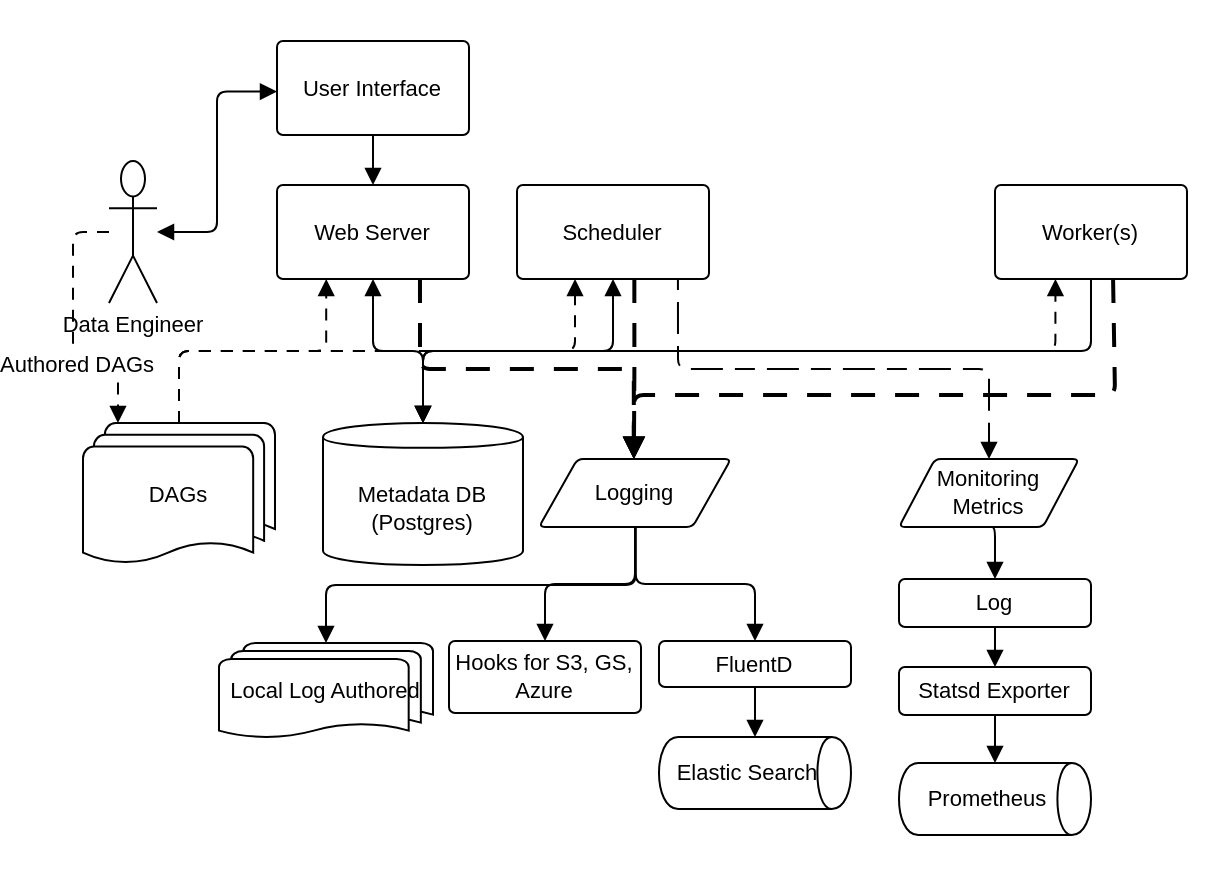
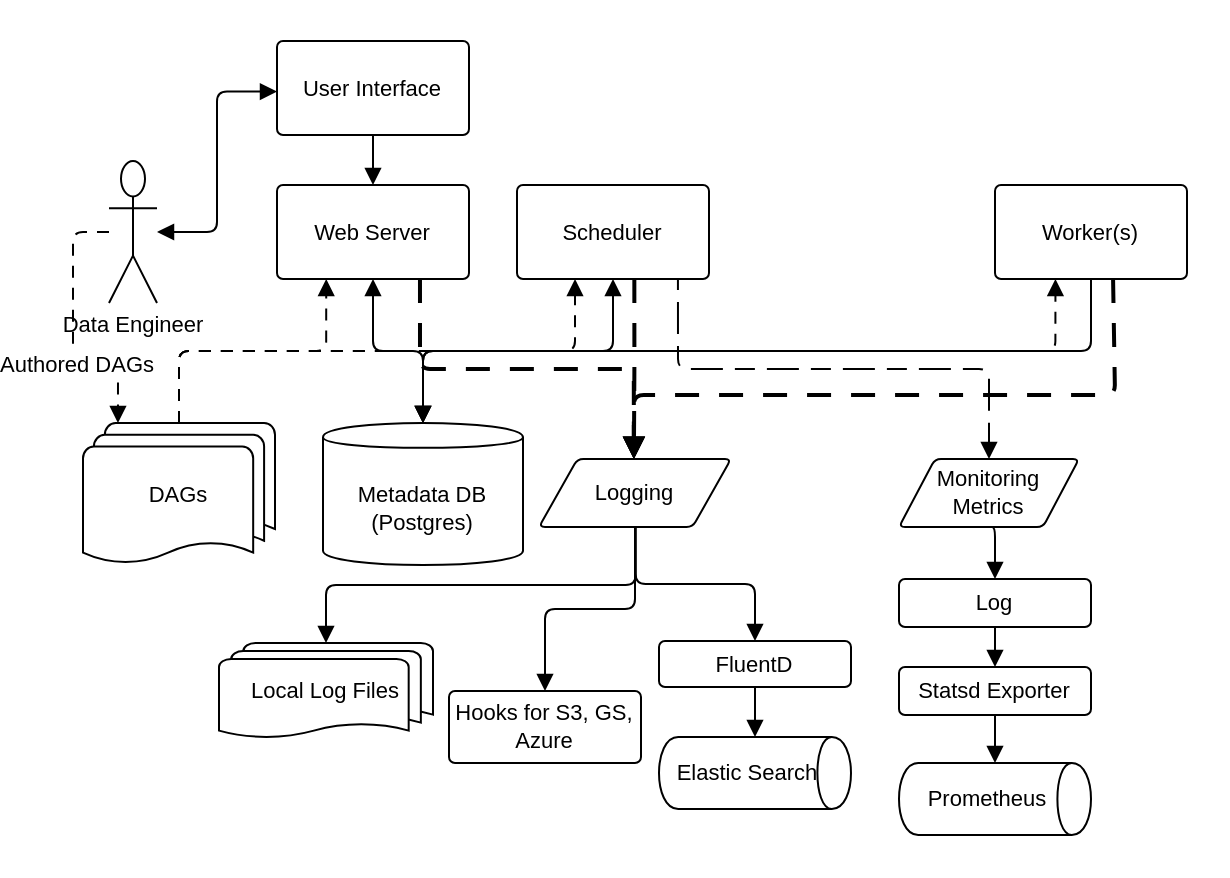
(545, 677) -> (545, 727)
(326, 691) -> (326, 691)
